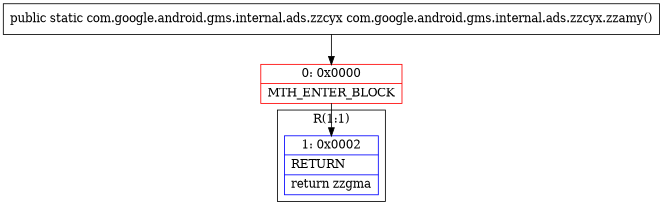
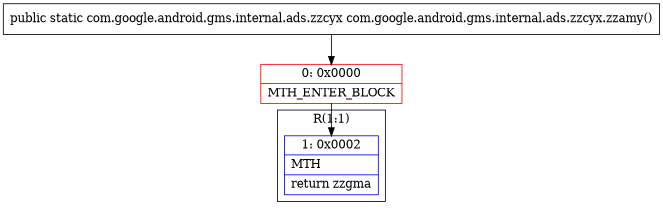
(318, 164) -> (306, 164)
